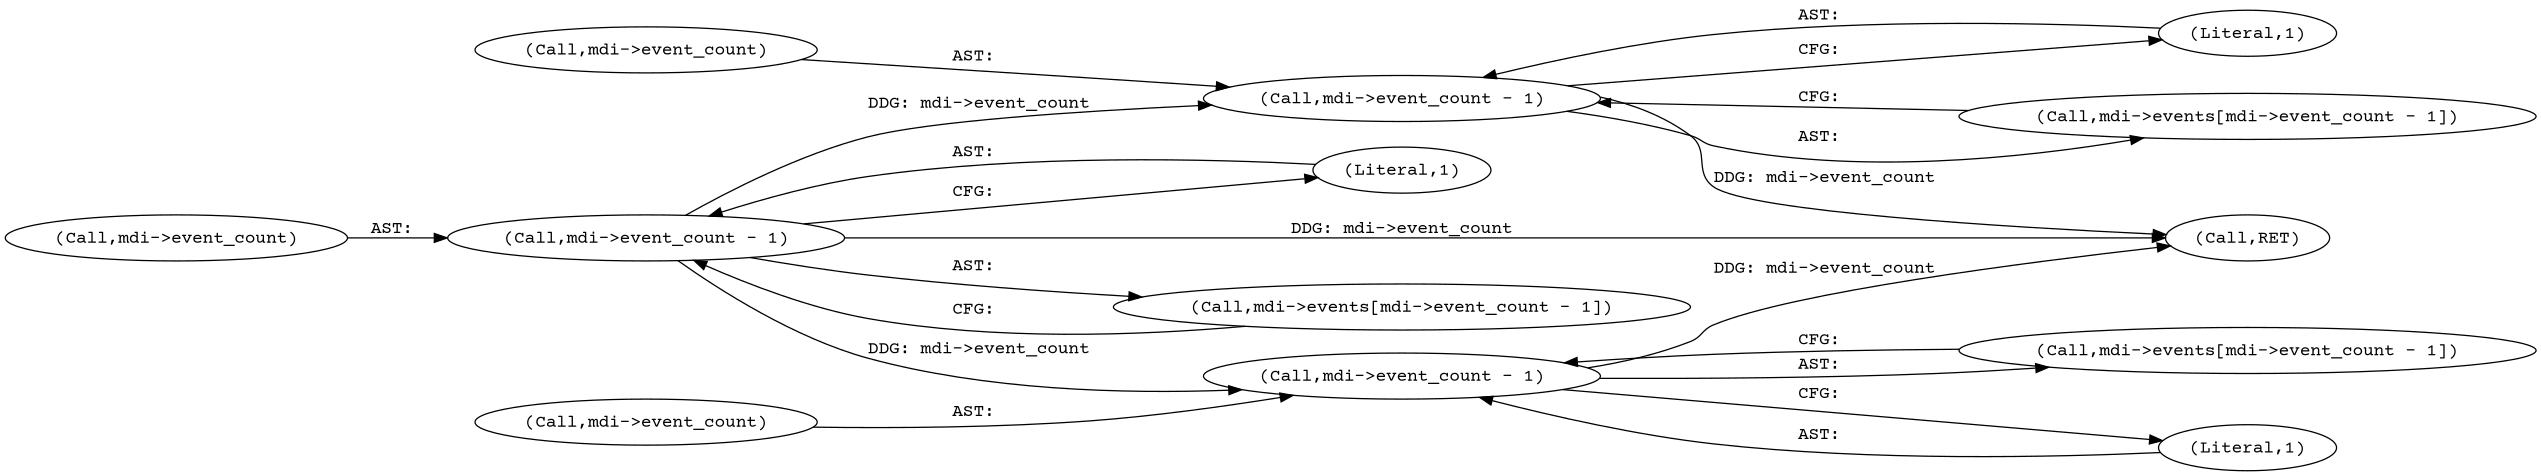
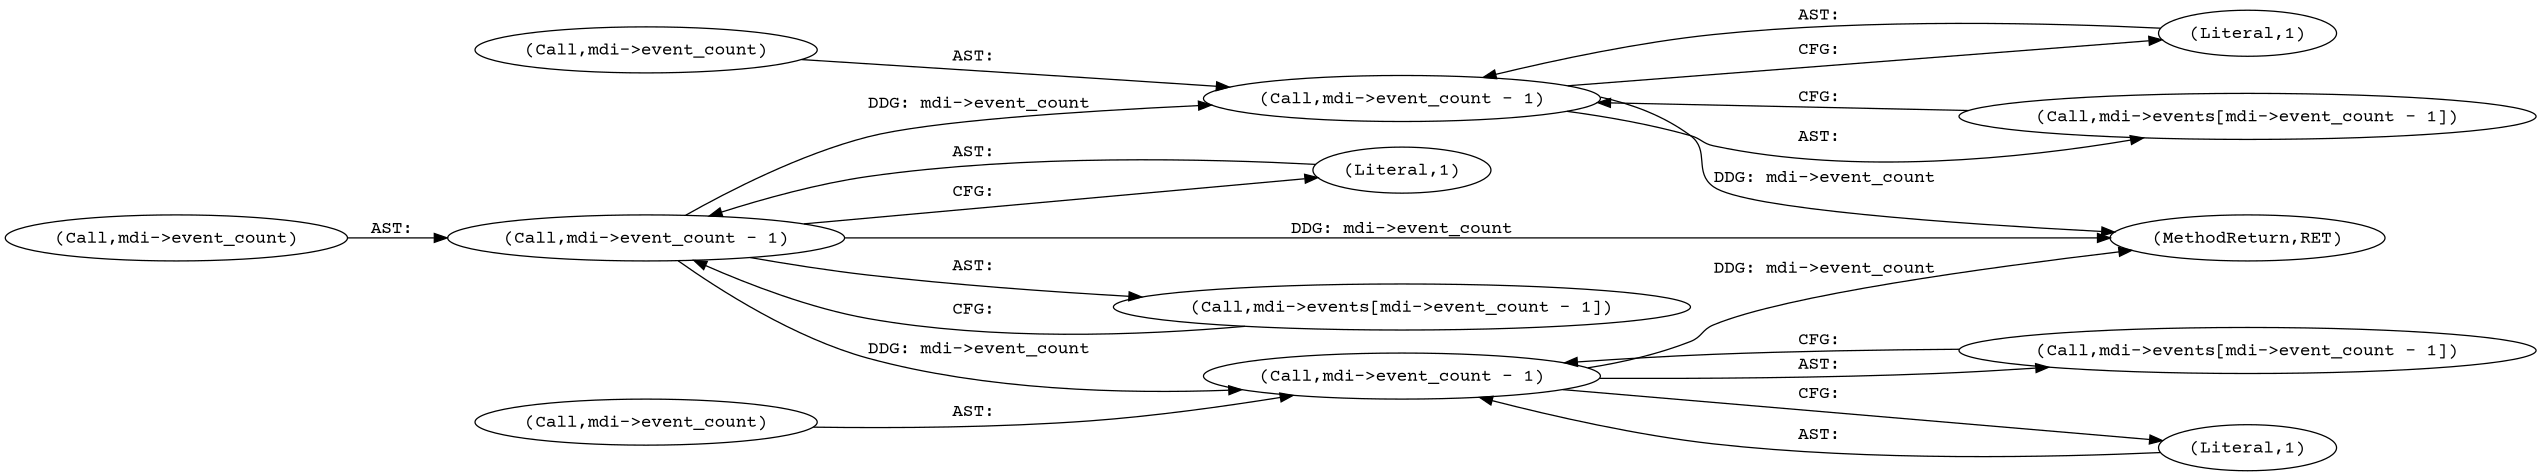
(2247, 238) -> (2247, 238)
